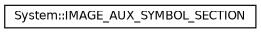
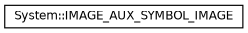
(130, 17) -> (124, 17)
